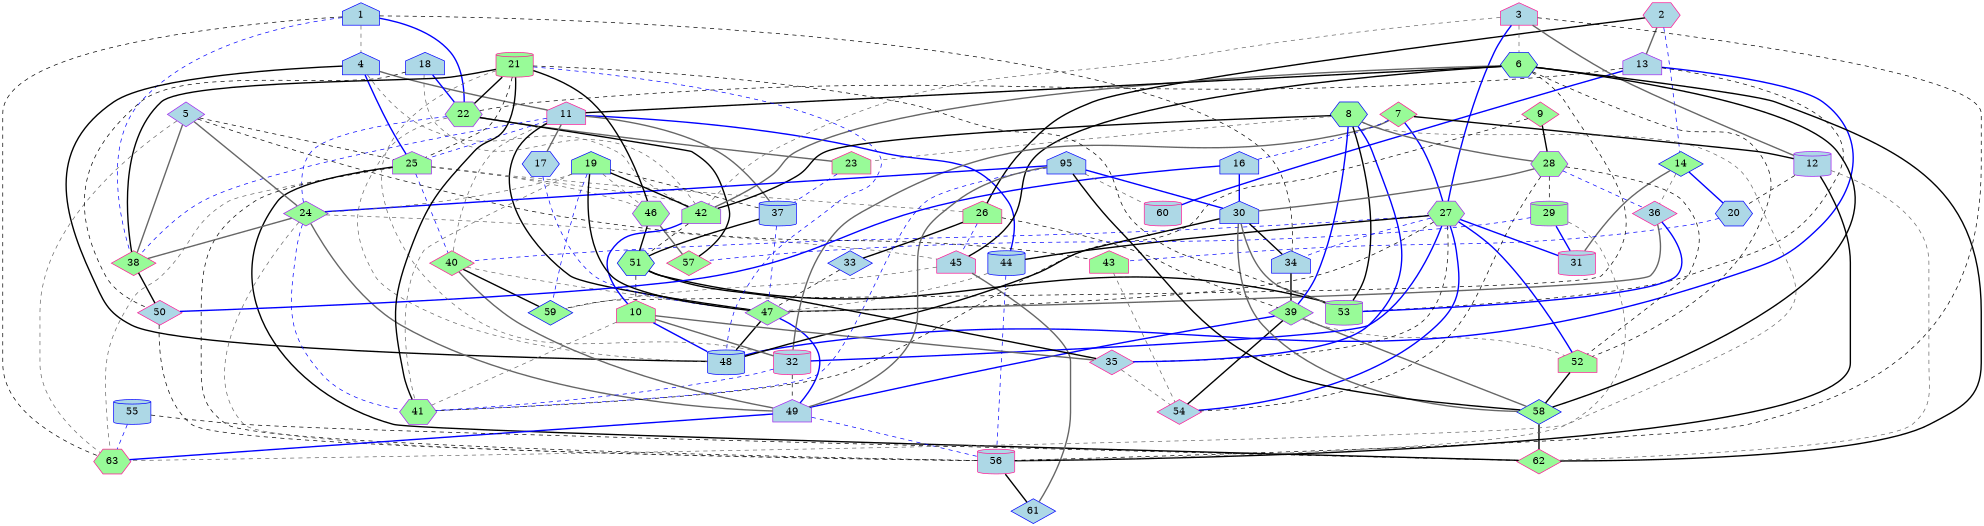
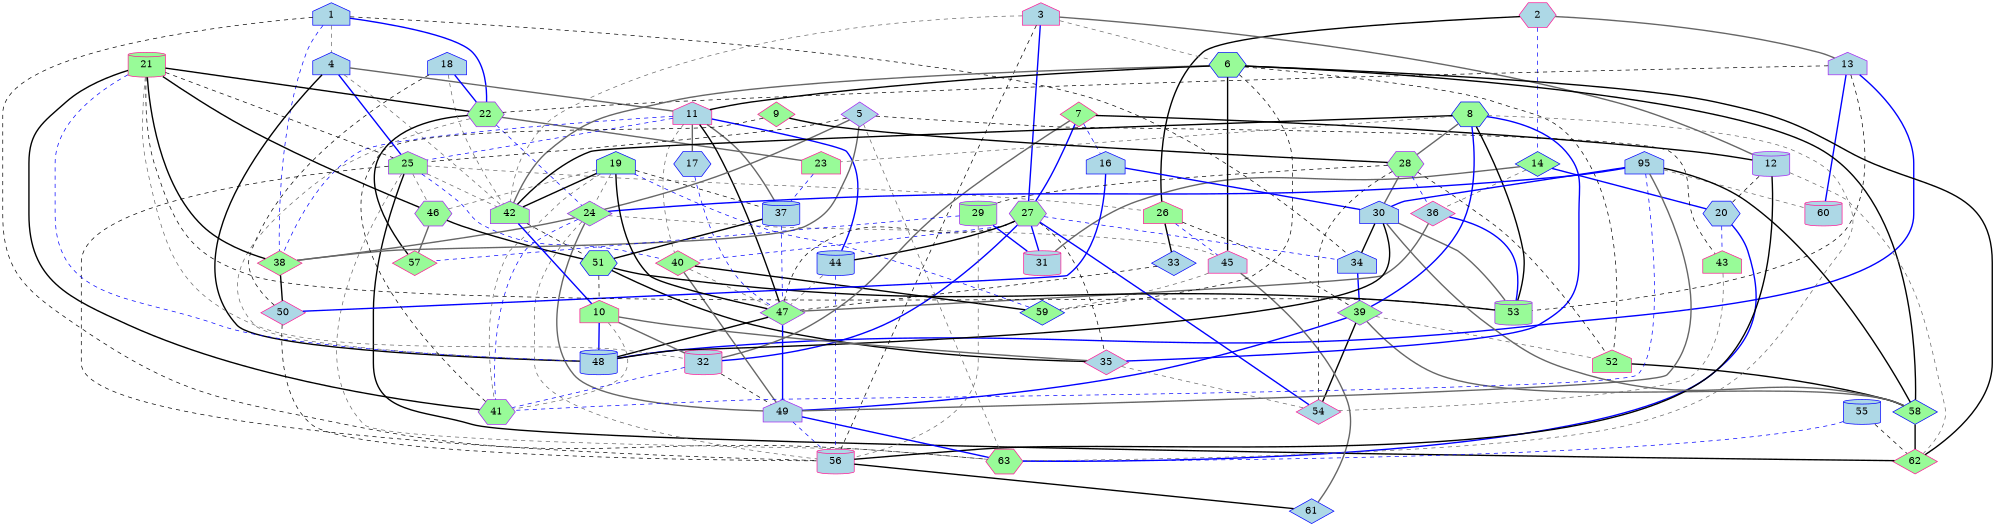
(1520, 277) -> none
(1291, 286) -> (1359, 291)
none -> (1458, 442)
